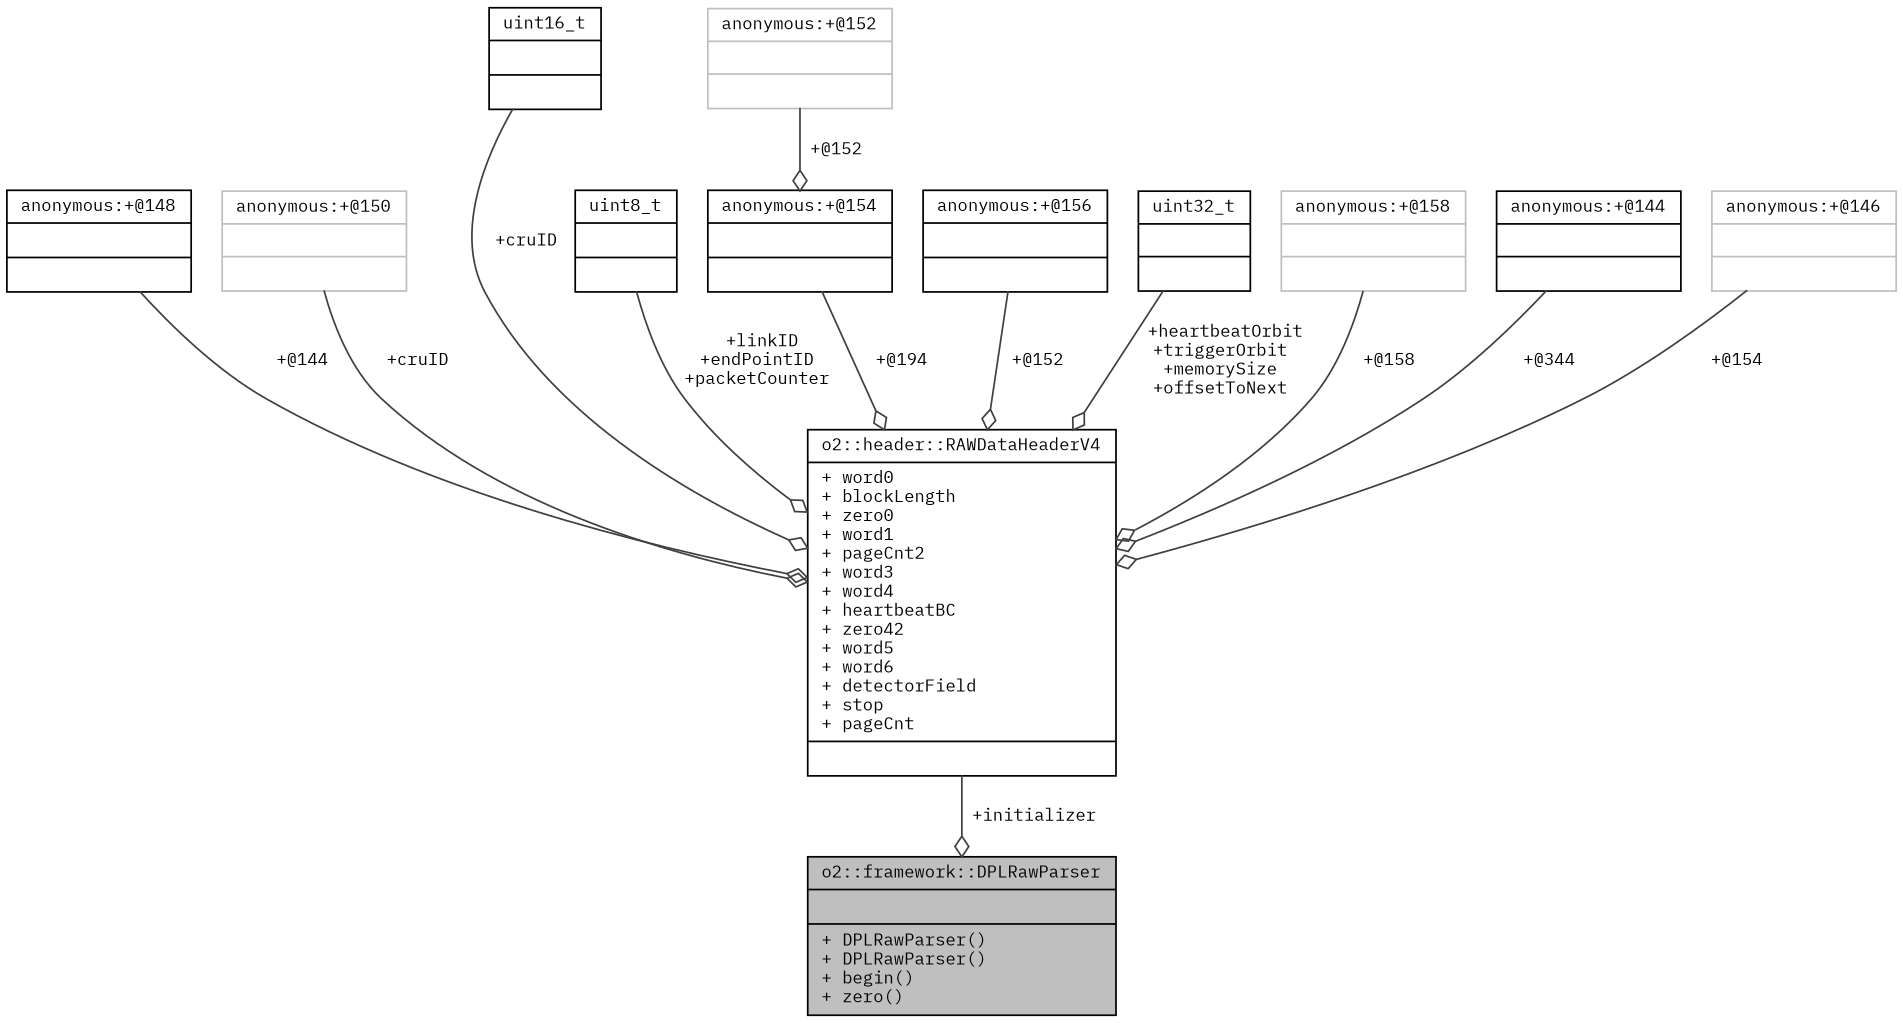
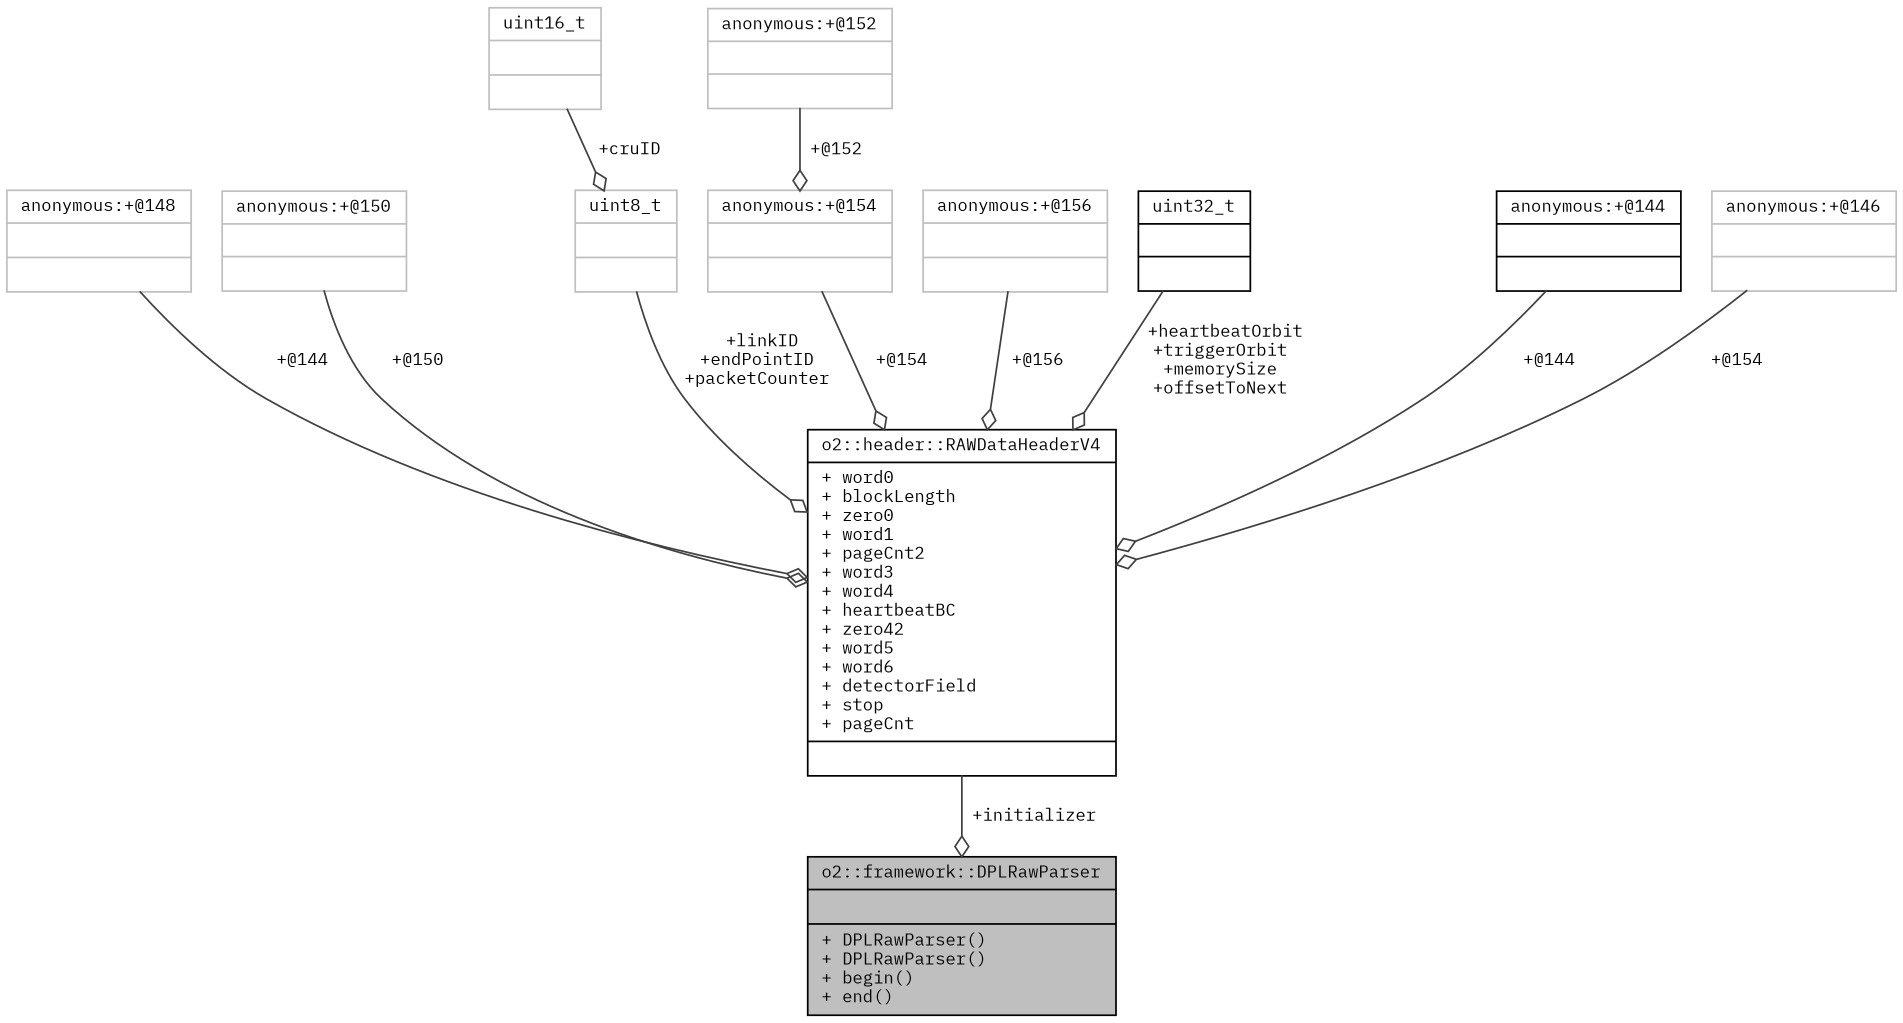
(545, 59) -> (545, 59)
(99, 241) -> (99, 241)
(626, 241) -> (626, 241)
(800, 241) -> (800, 241)
(1015, 241) -> (1015, 241)
(1373, 241) -> none
(413, 361) -> (413, 361)
(897, 361) -> (897, 361)
(1033, 361) -> (1033, 361)
(1545, 361) -> (1545, 361)
(545, 375) -> (581, 140)
(864, 997) -> (859, 997)
